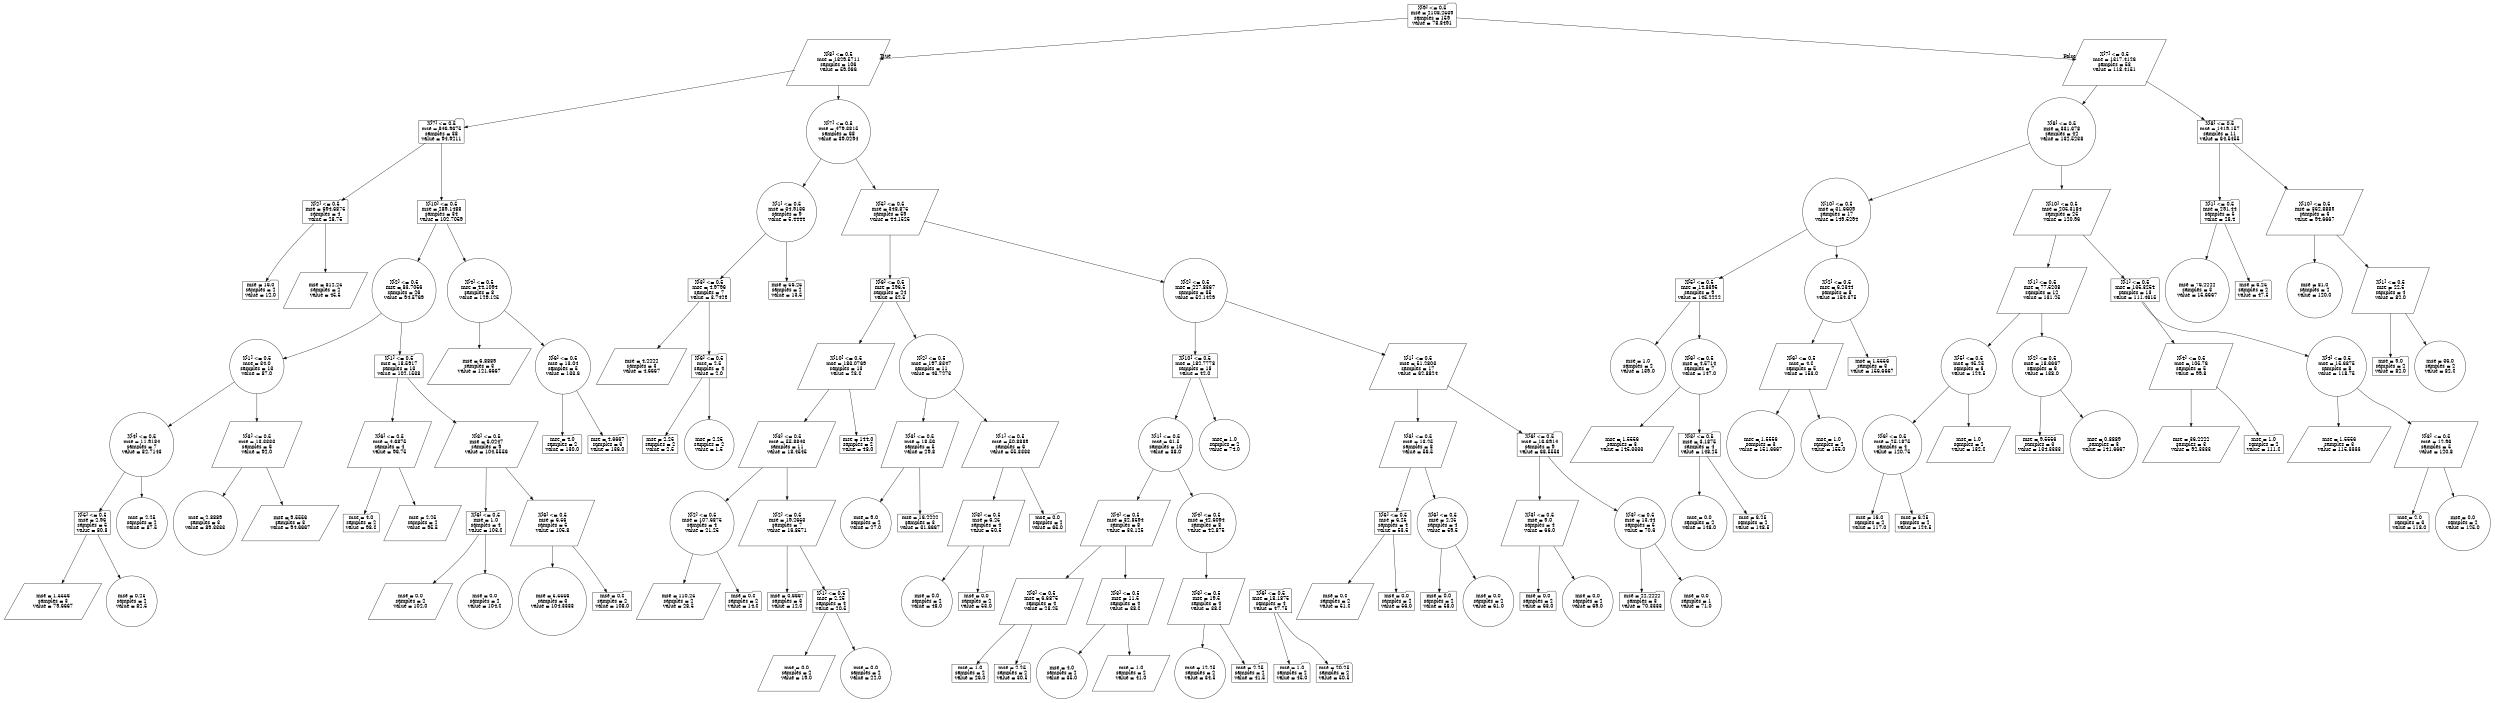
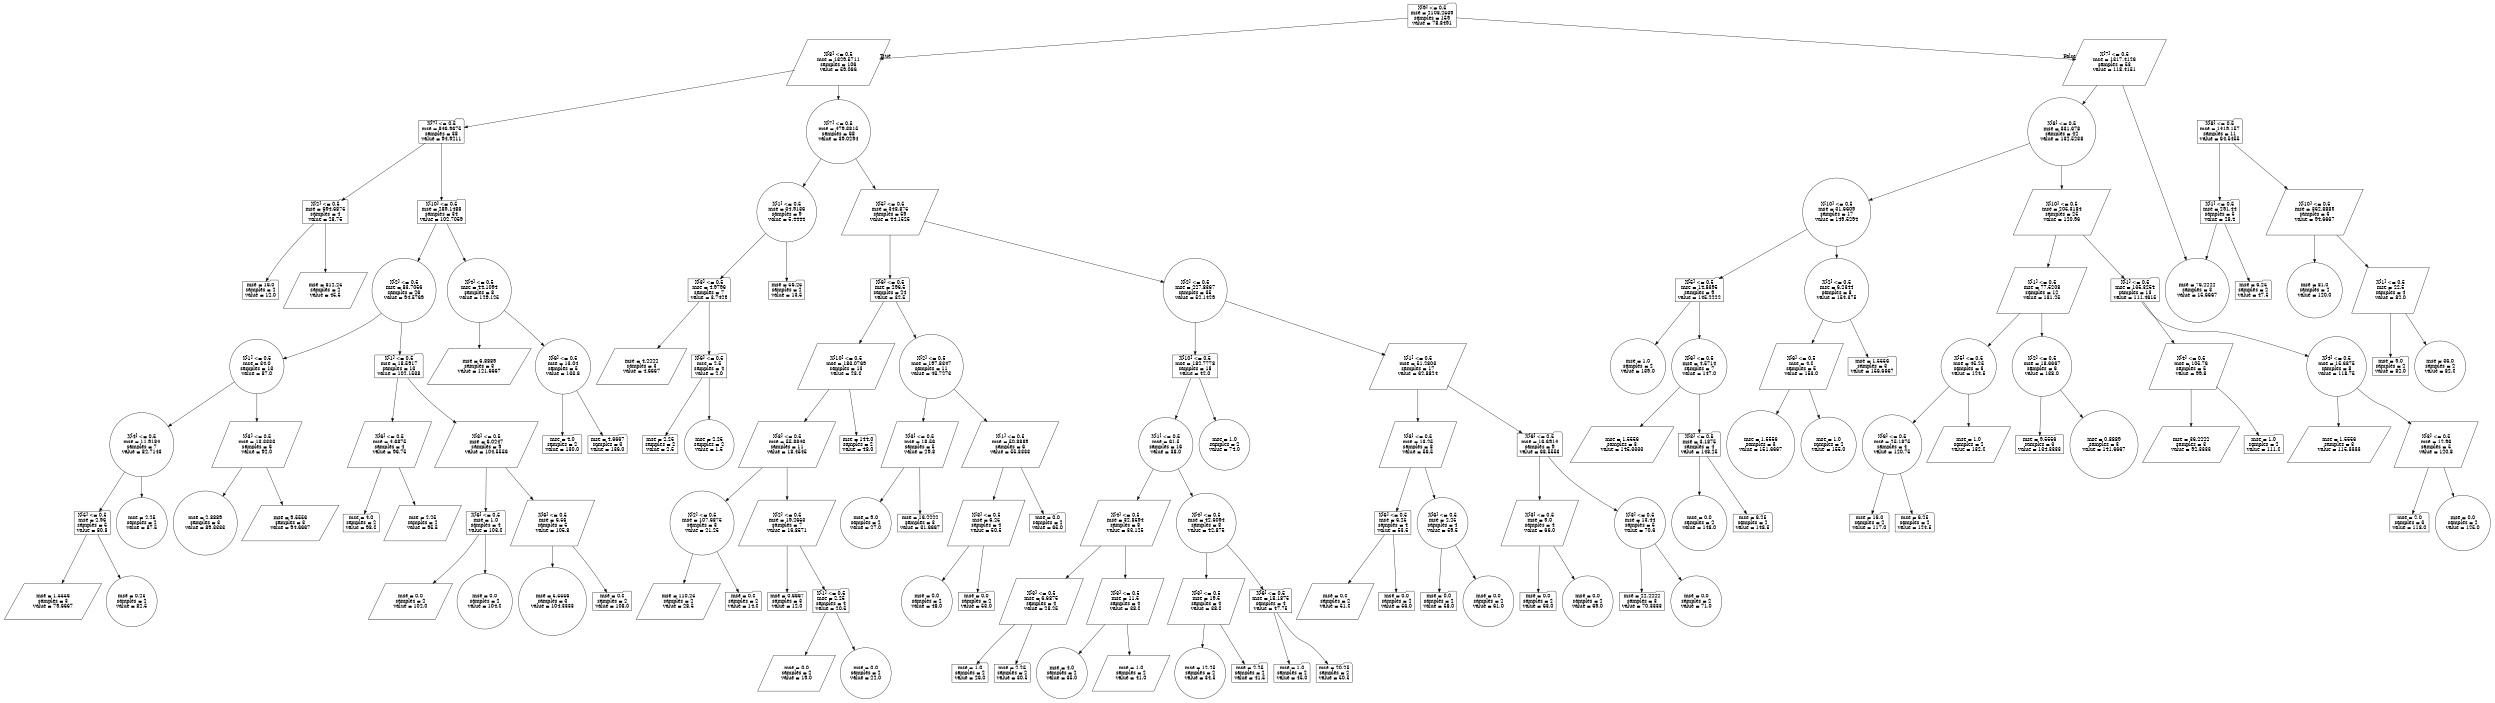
(2174, 99) -> (2154, 171)
(702, 523) -> (702, 523)
none -> (1245, 565)
(1696, 601) -> (1696, 601)
